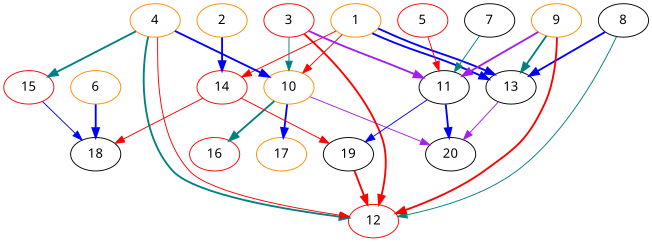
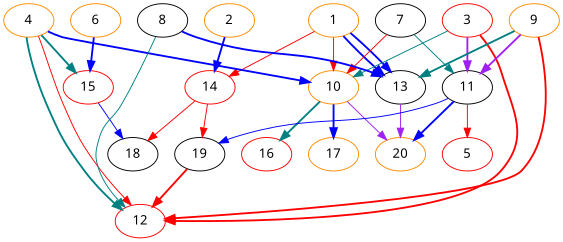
(430, 43) -> (467, 116)
none -> (375, 47)
(96, 116) -> (93, 49)
(451, 154) -> (400, 154)
